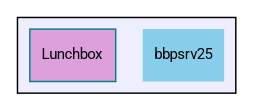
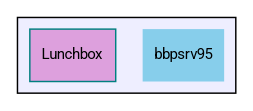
(183, 55) -> (183, 55)
